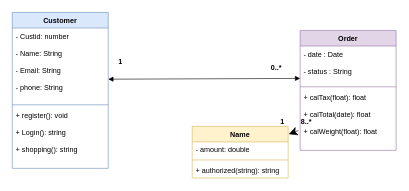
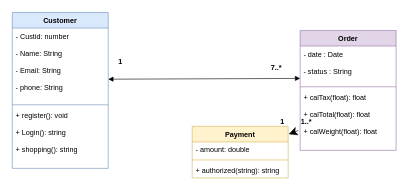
(277, 68) -> (277, 68)
(348, 106) -> (348, 106)
(307, 122) -> (307, 122)
(240, 135) -> (240, 135)
